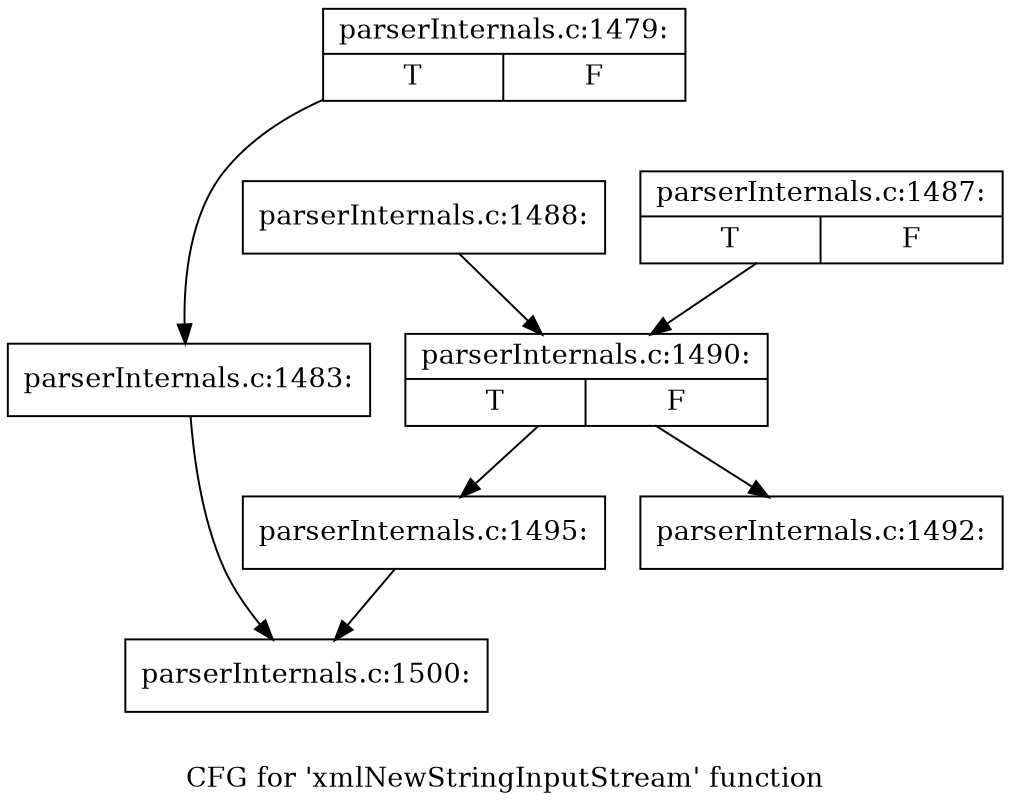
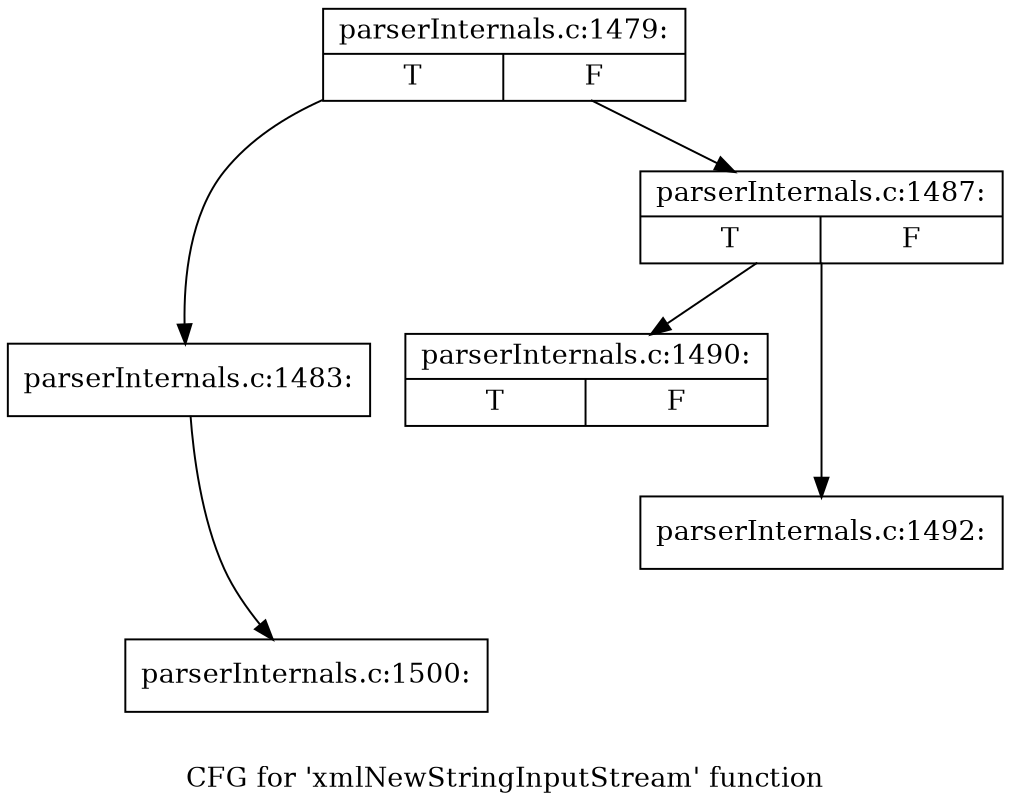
none -> (654, 132)
(424, 217) -> none
(703, 456) -> (822, 370)
(424, 533) -> none
